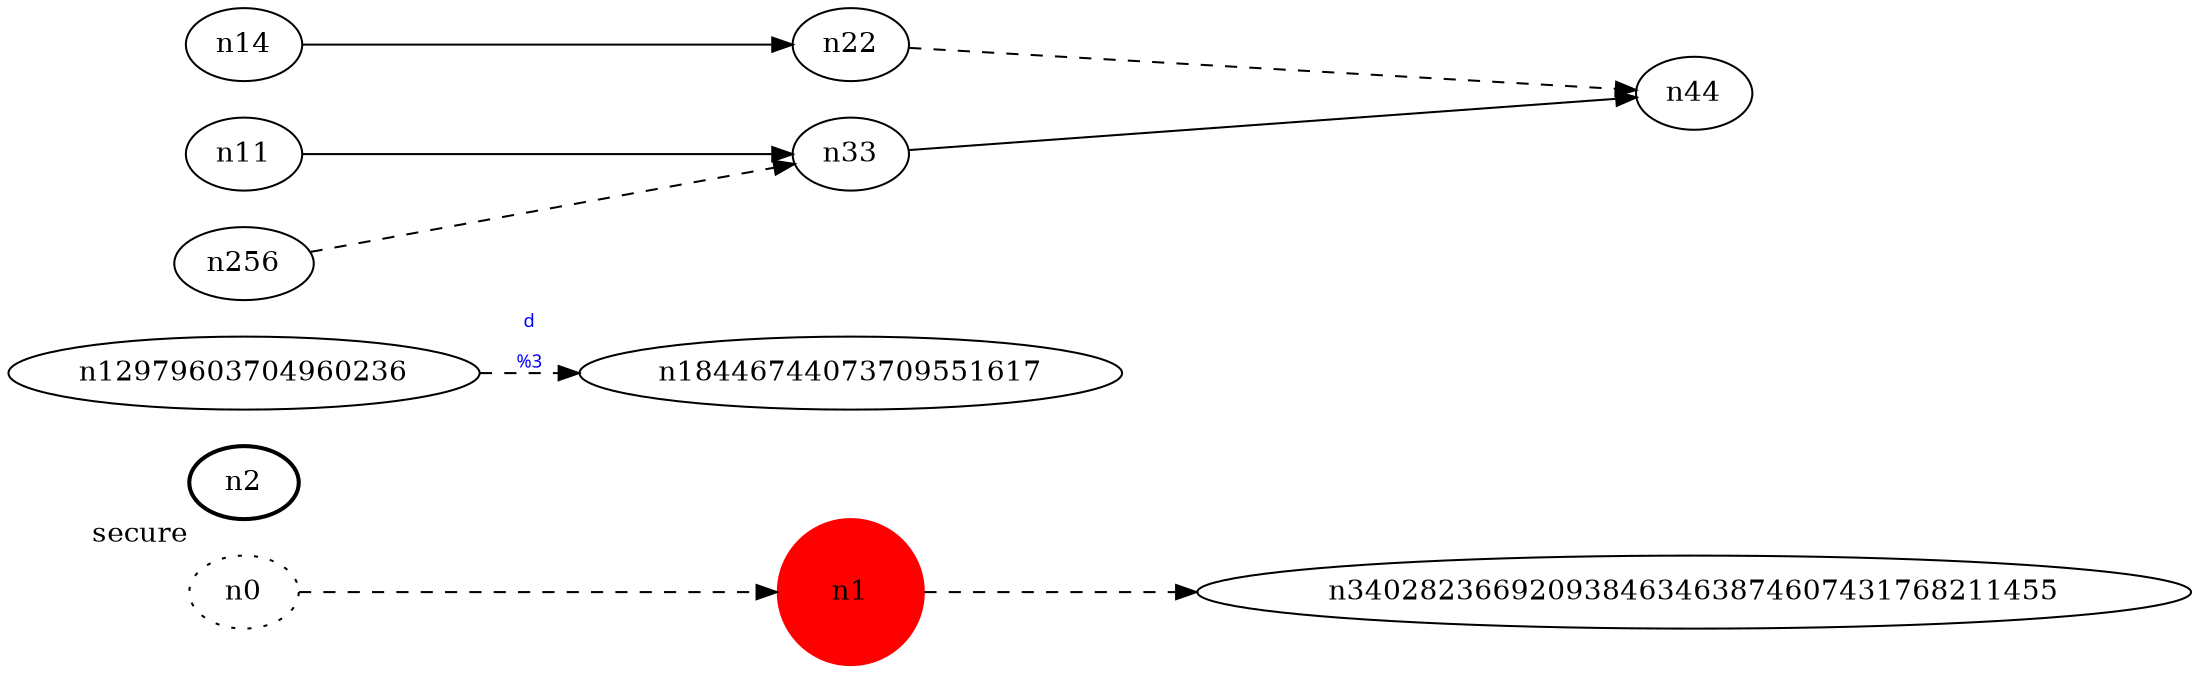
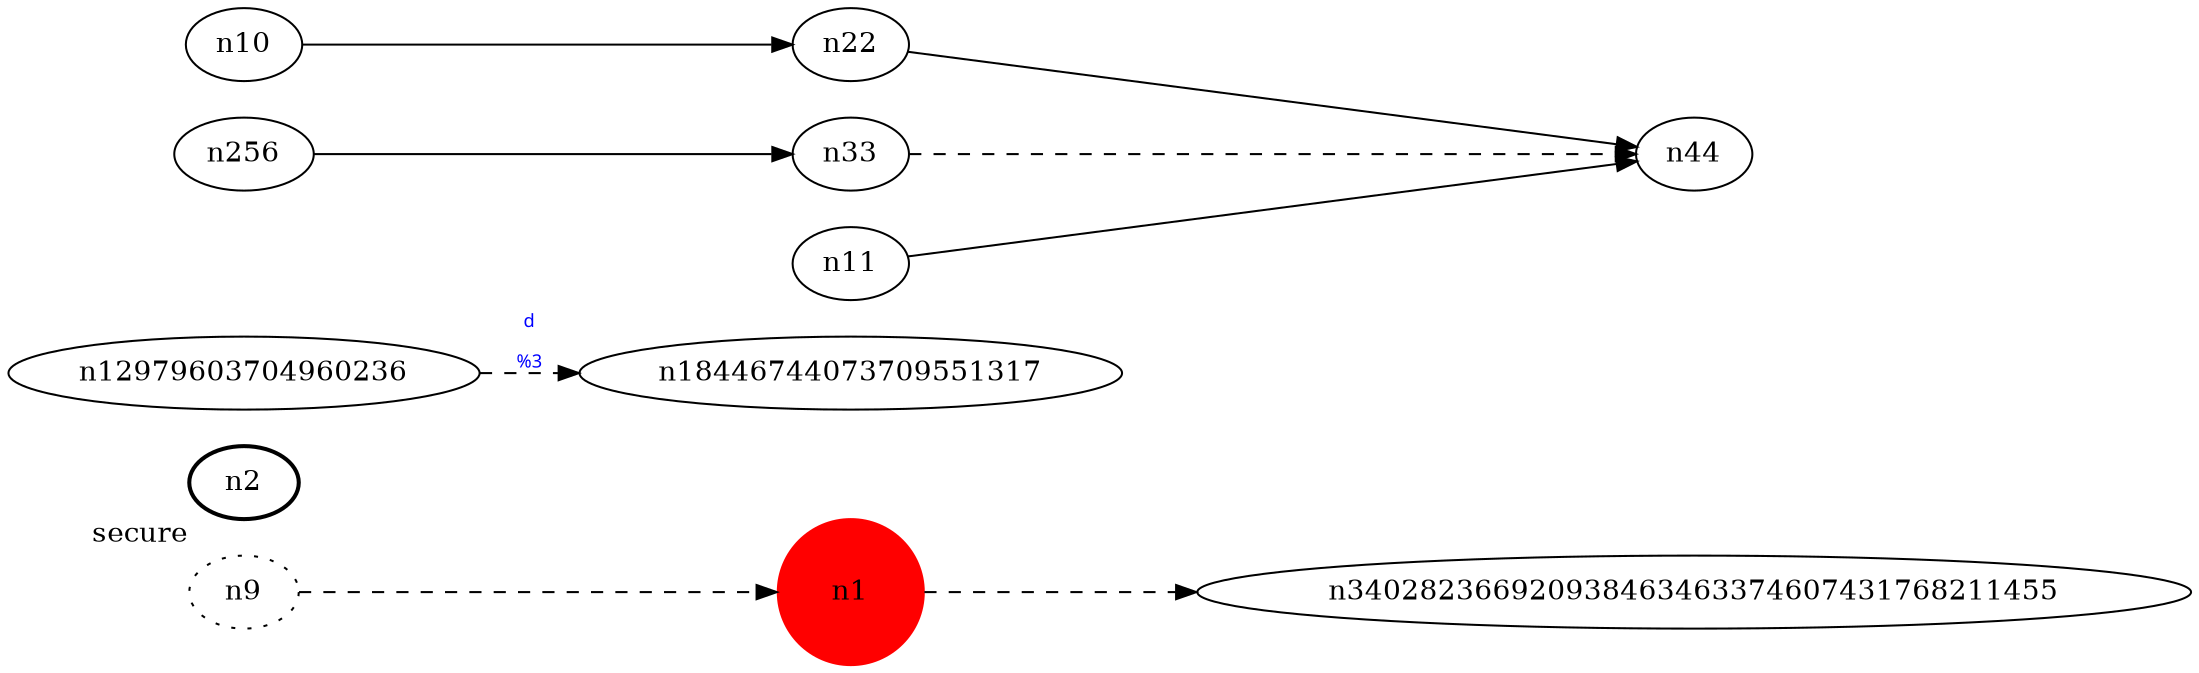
(244, 45) -> (244, 45)
(1262, 68) -> (1262, 98)
(1262, 124) -> (1262, 154)
(537, 154) -> (1262, 210)
(542, 210) -> (543, 154)
(851, 373) -> (851, 373)
(244, 592) -> (244, 592)
(1694, 592) -> (1694, 592)
